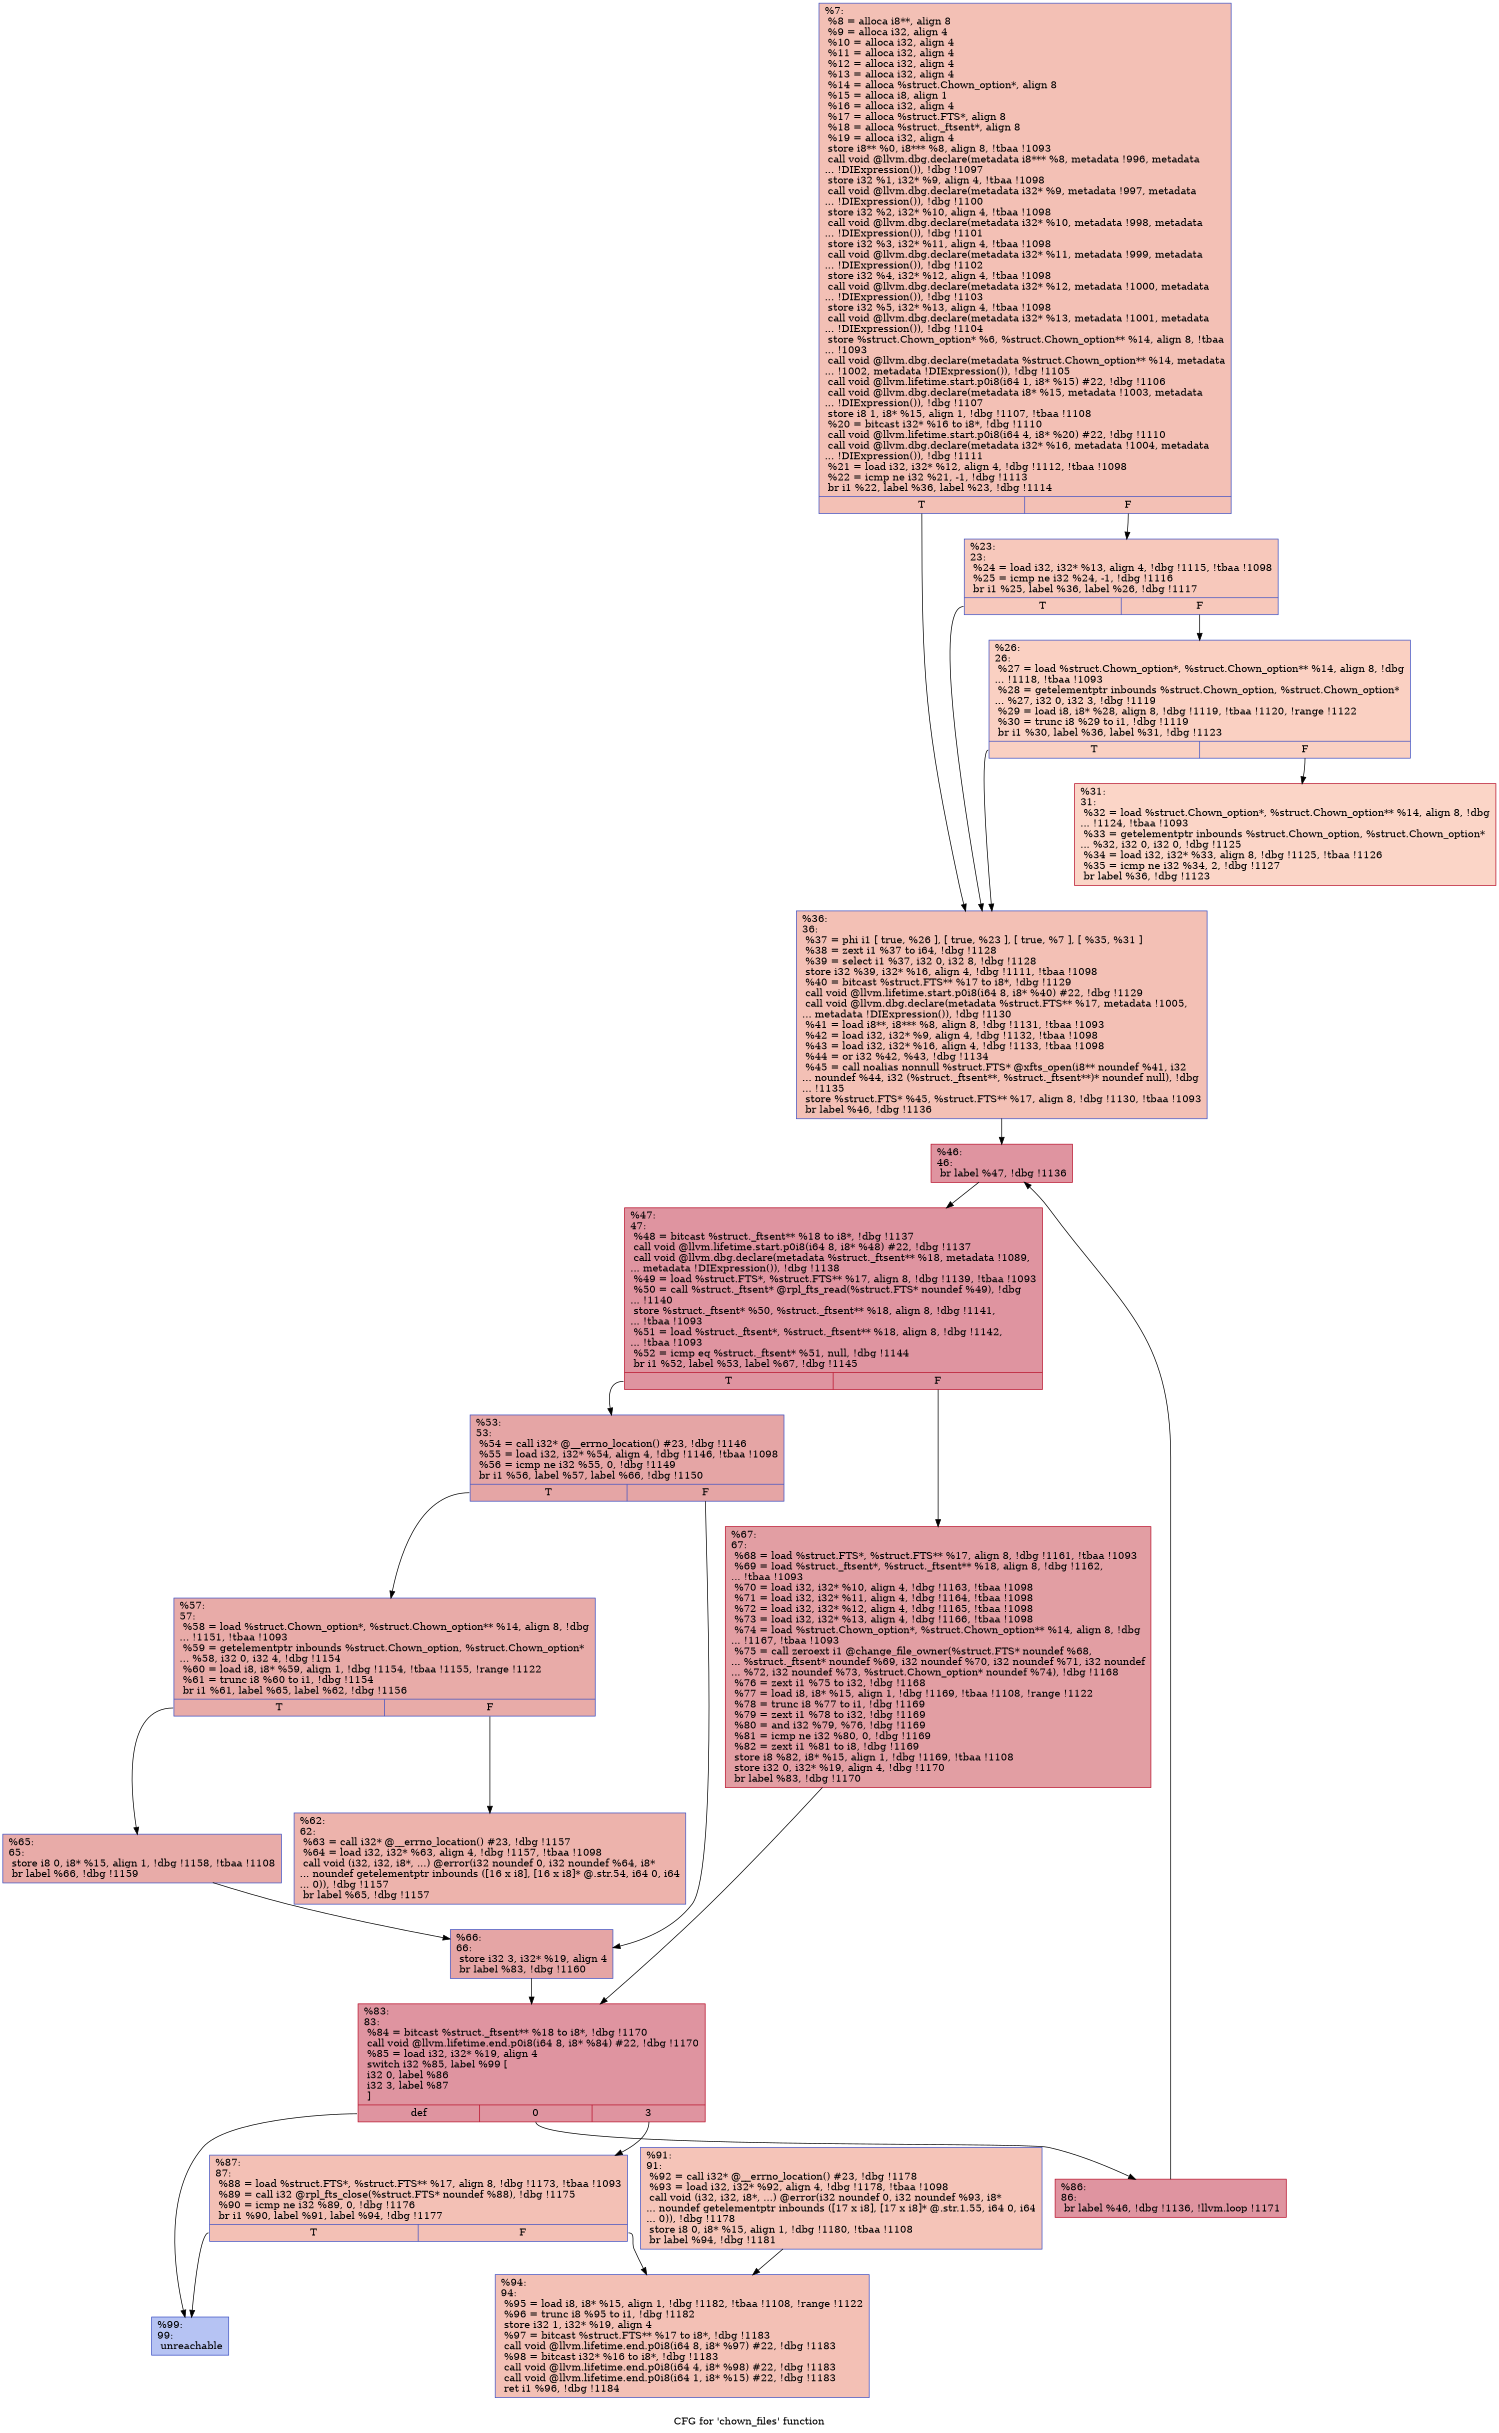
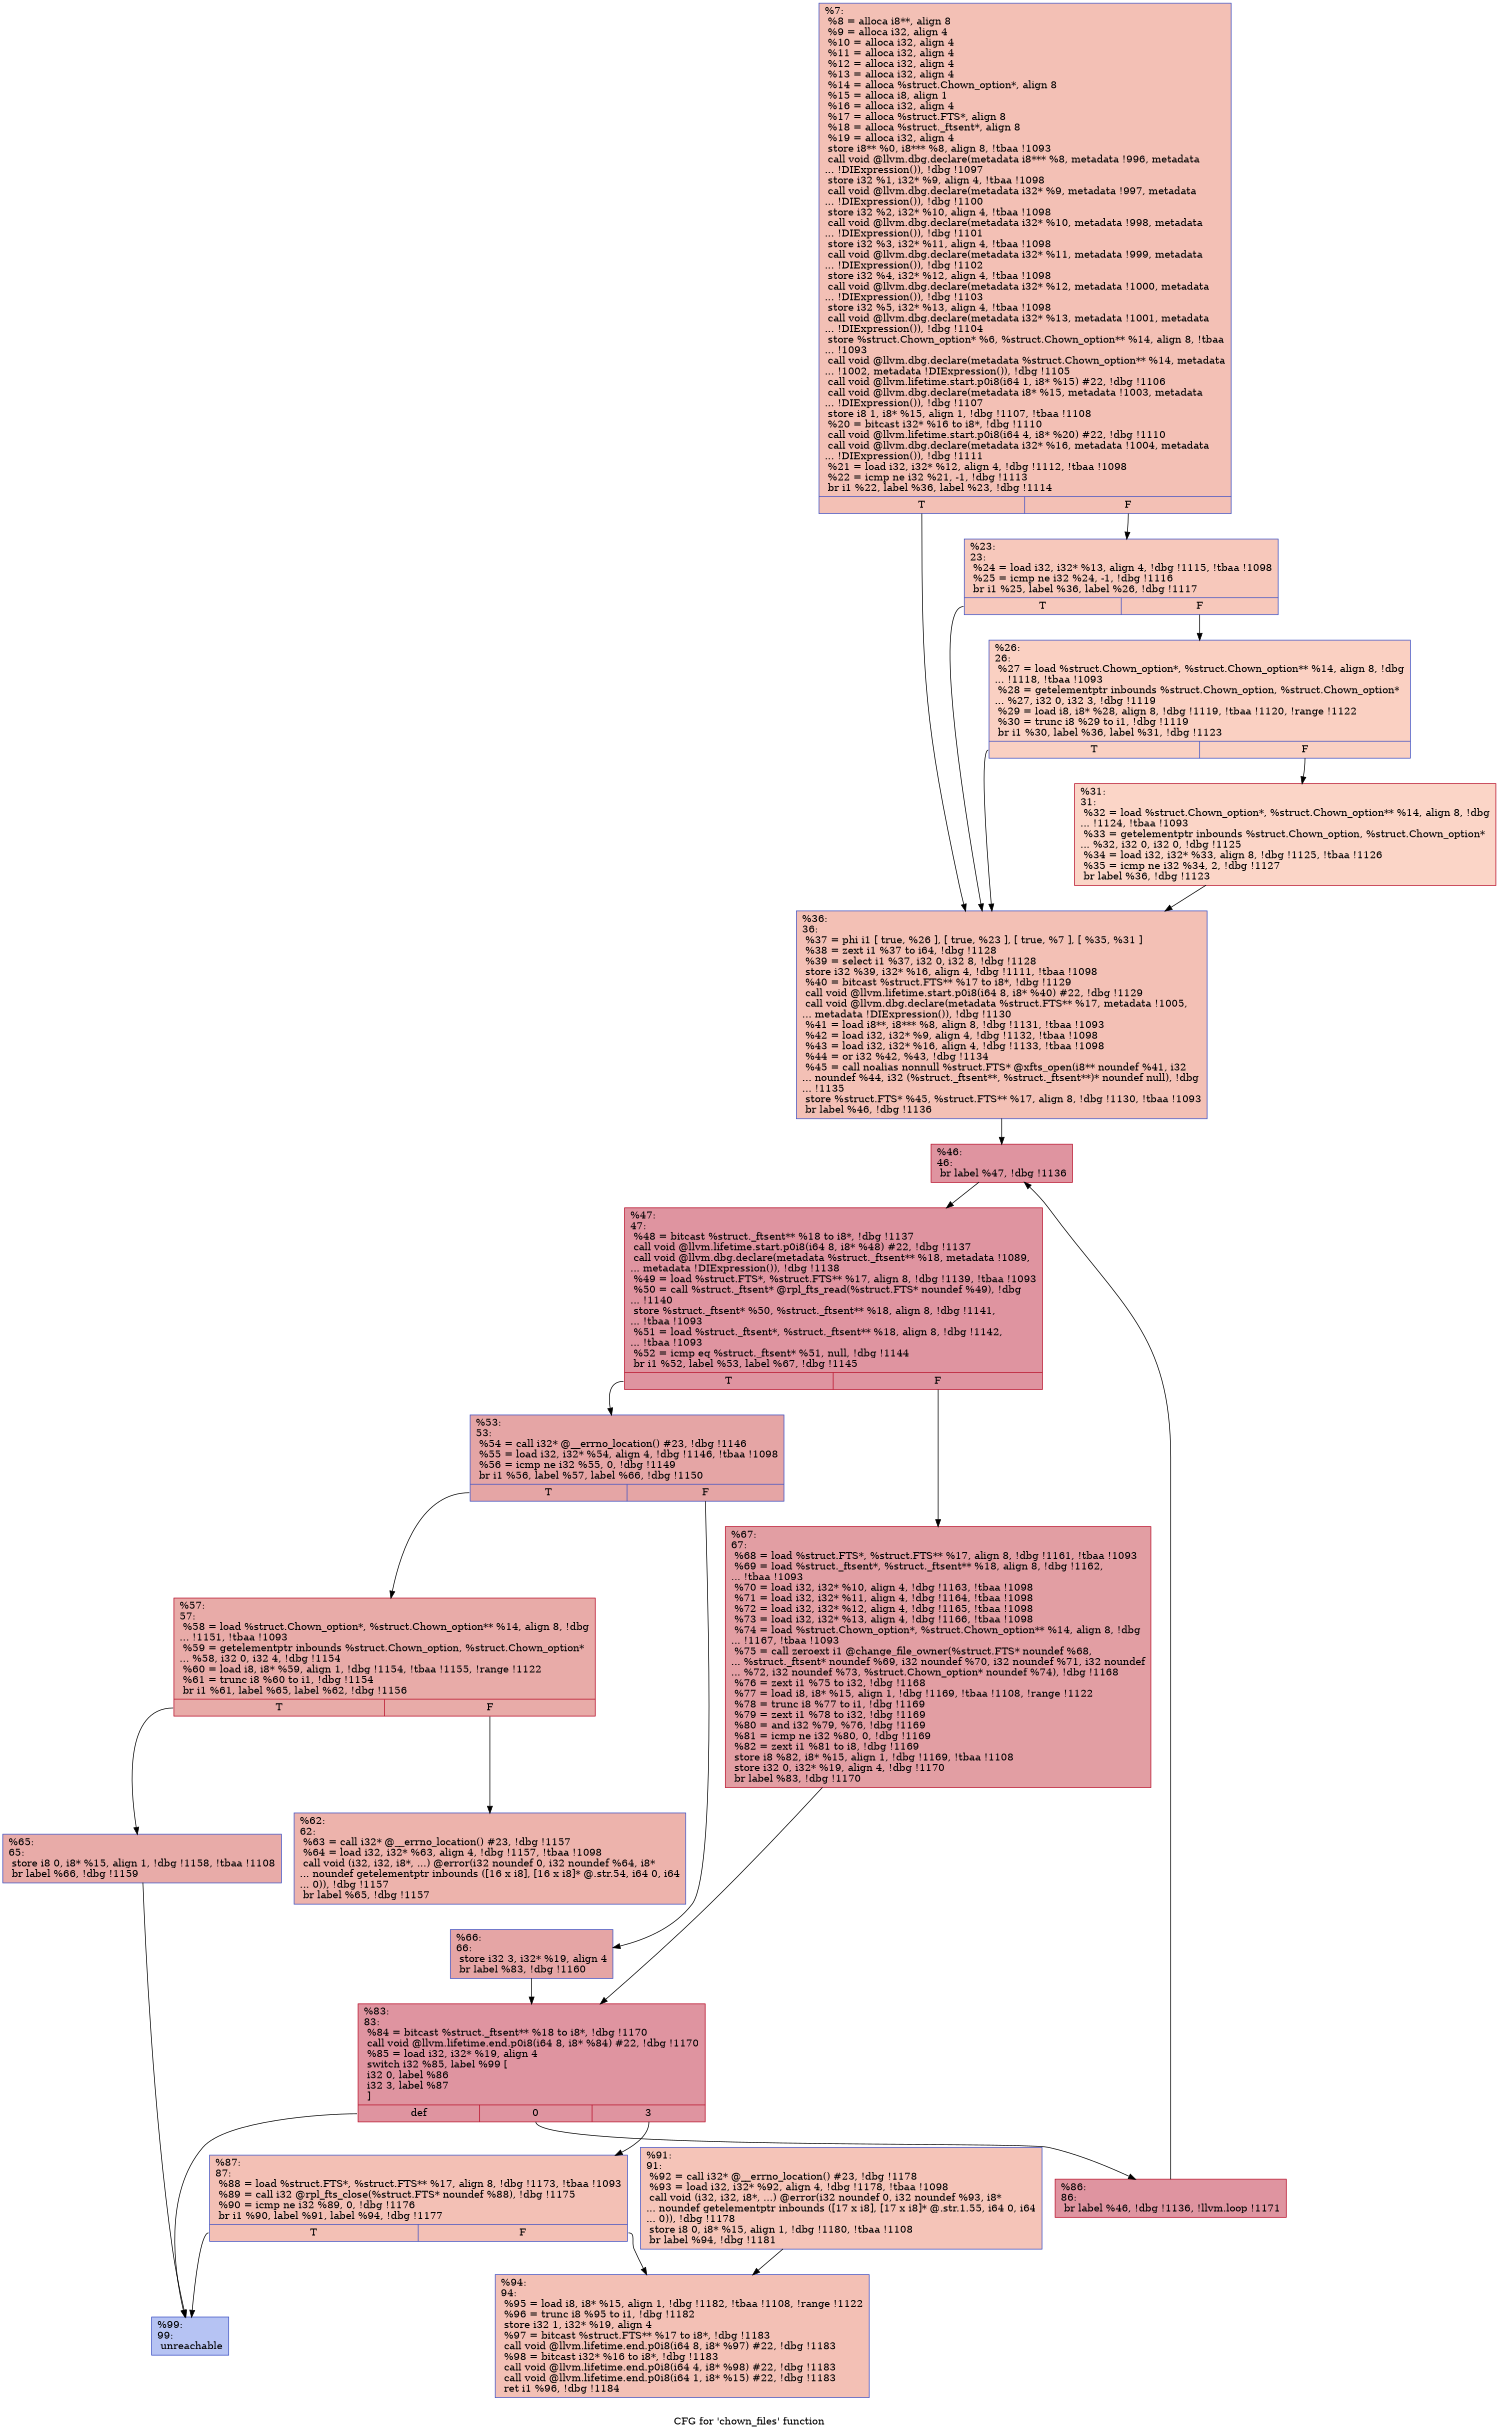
none -> (1189, 896)
(385, 1657) -> (385, 1657)
(327, 1914) -> (156, 2097)
